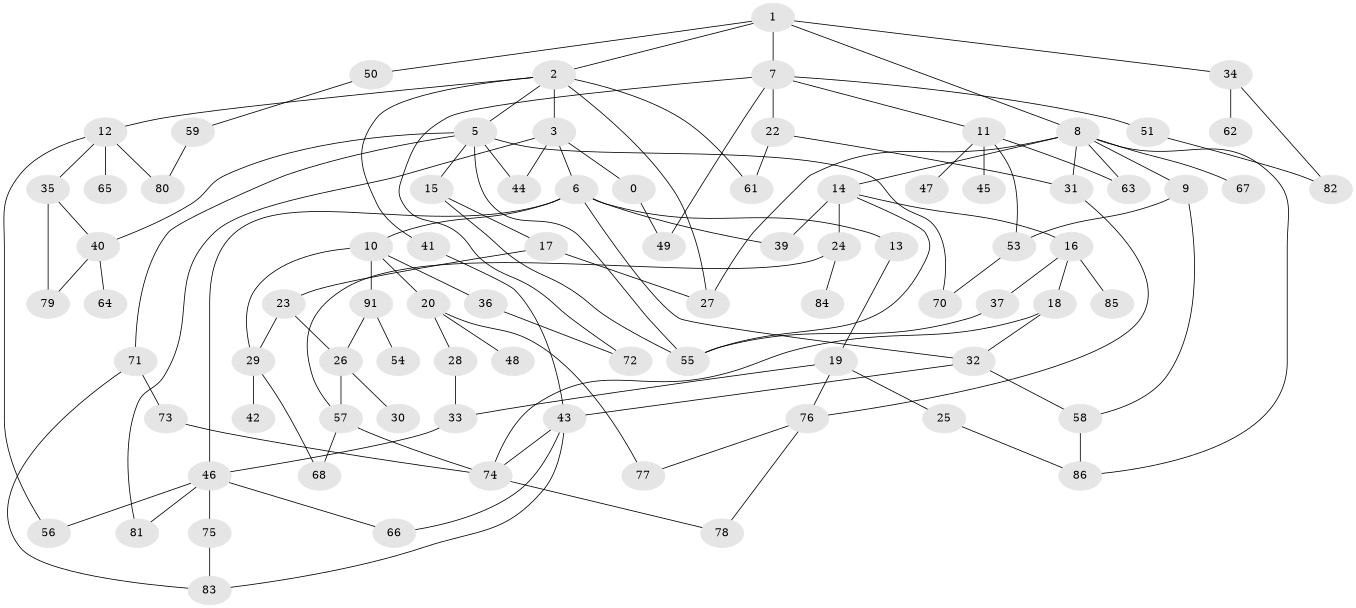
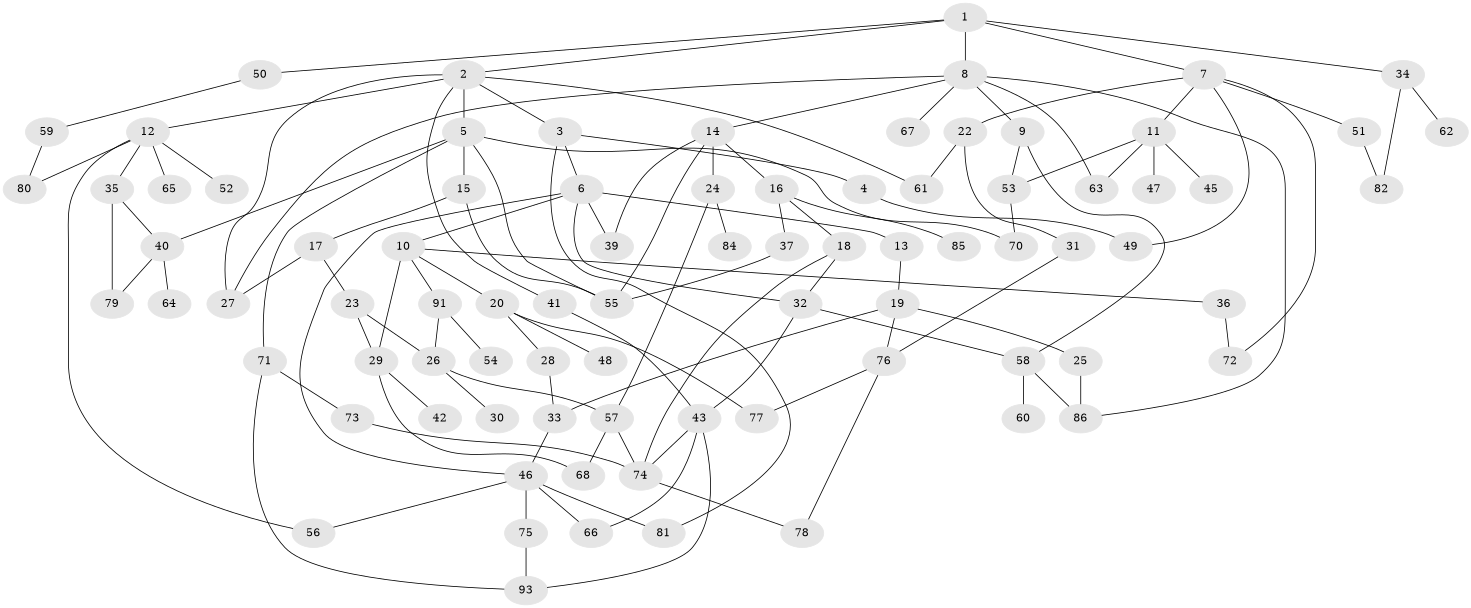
(1075, 159) -> none
none -> (227, 189)
(519, 189) -> none
(634, 189) -> (864, 189)
none -> (1023, 419)
(210, 591) -> (526, 591)
